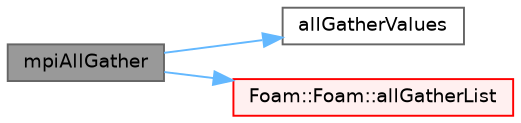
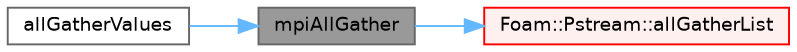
(213, 46) -> (214, 26)
(373, 97) -> (637, 26)
